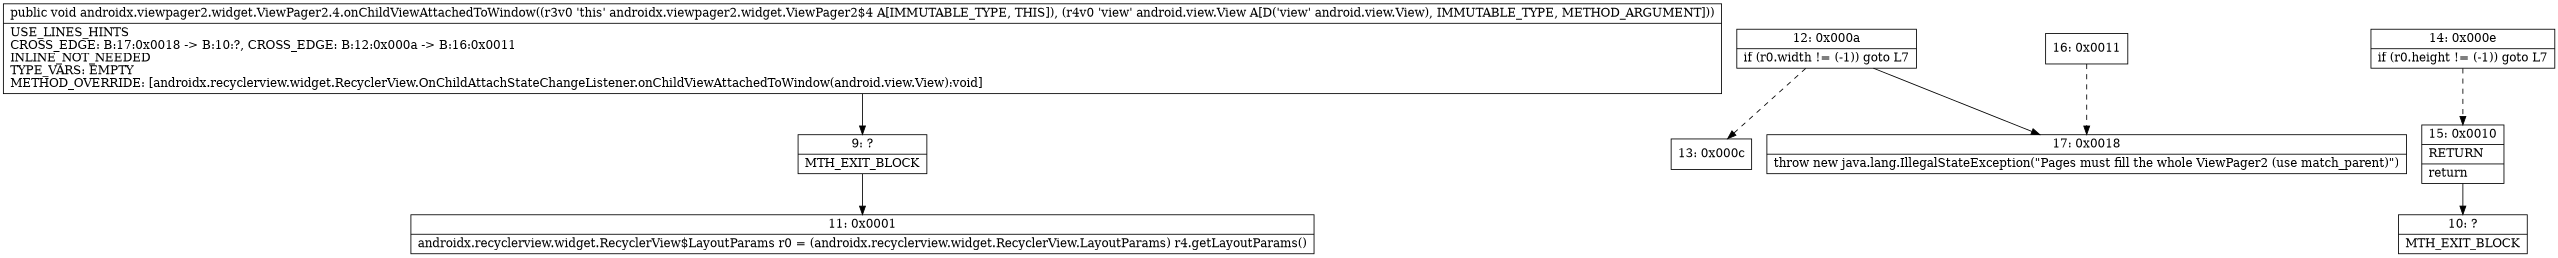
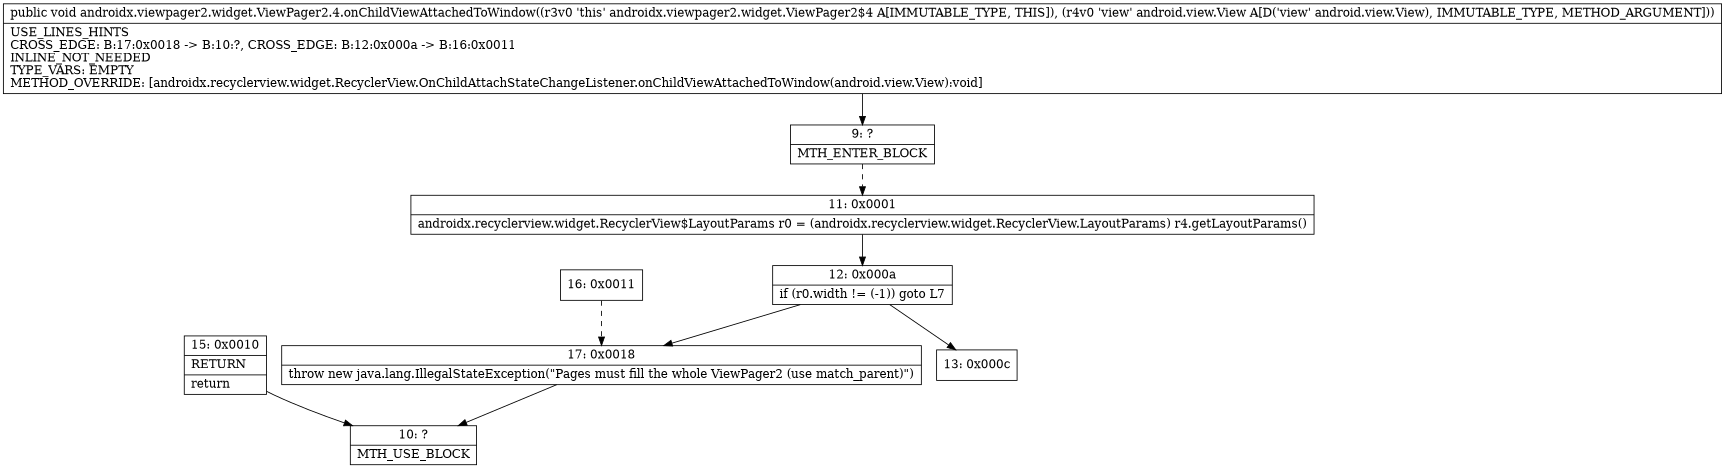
(2463, 49) -> none
(1770, 101) -> (919, 325)
(862, 164) -> (862, 154)
(862, 190) -> (862, 175)
(2463, 244) -> (413, 455)
none -> (862, 246)
none -> (511, 404)
